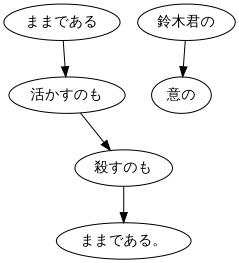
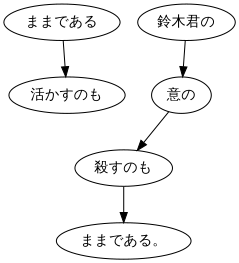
(92, 128) -> (156, 127)
